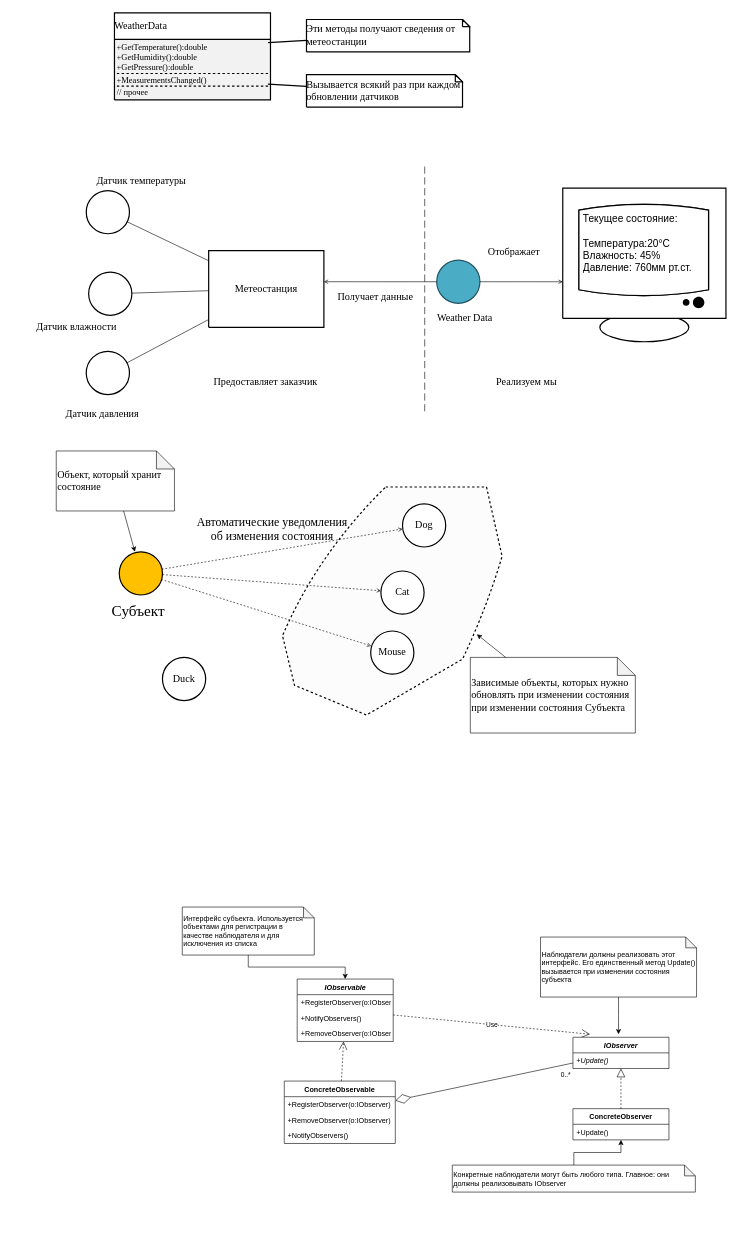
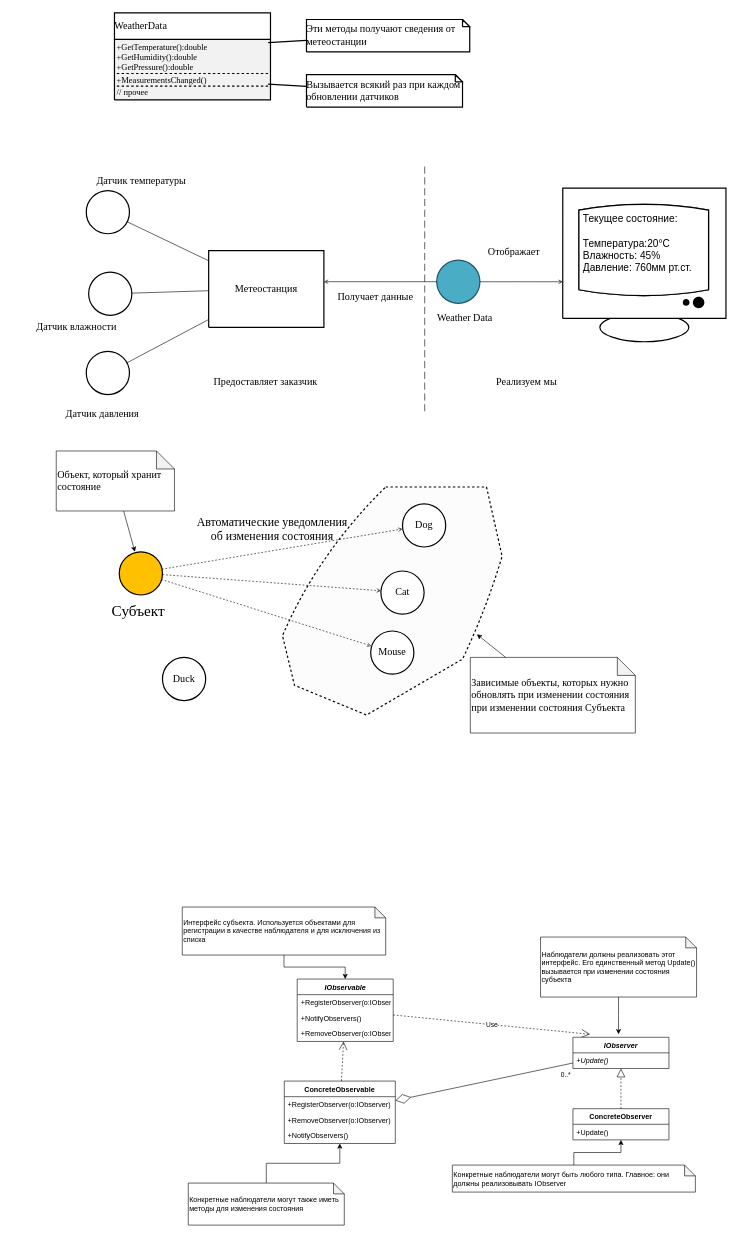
(248, 931) -> (284, 931)
none -> (266, 1163)
none -> (266, 1204)
